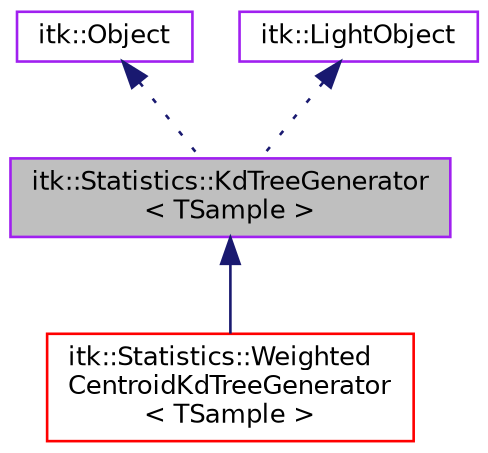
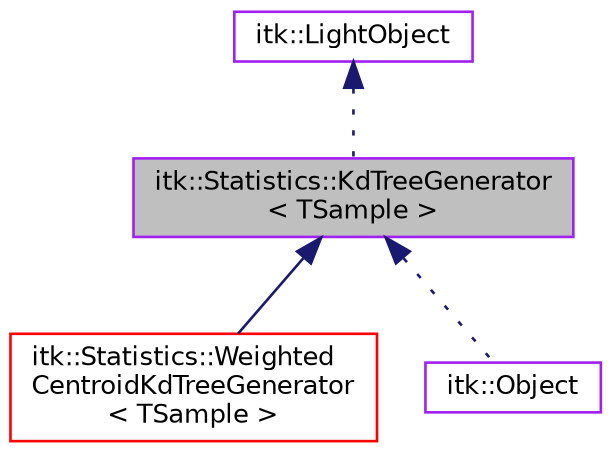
(170, 120) -> (448, 310)
